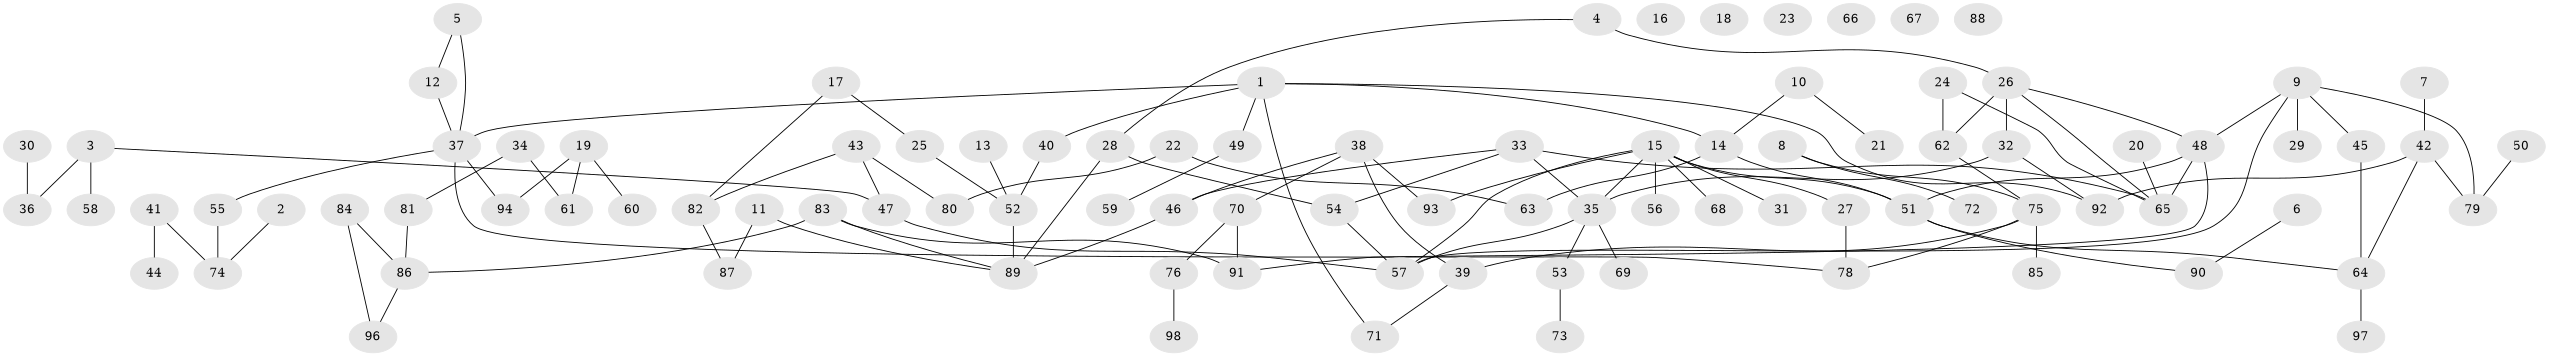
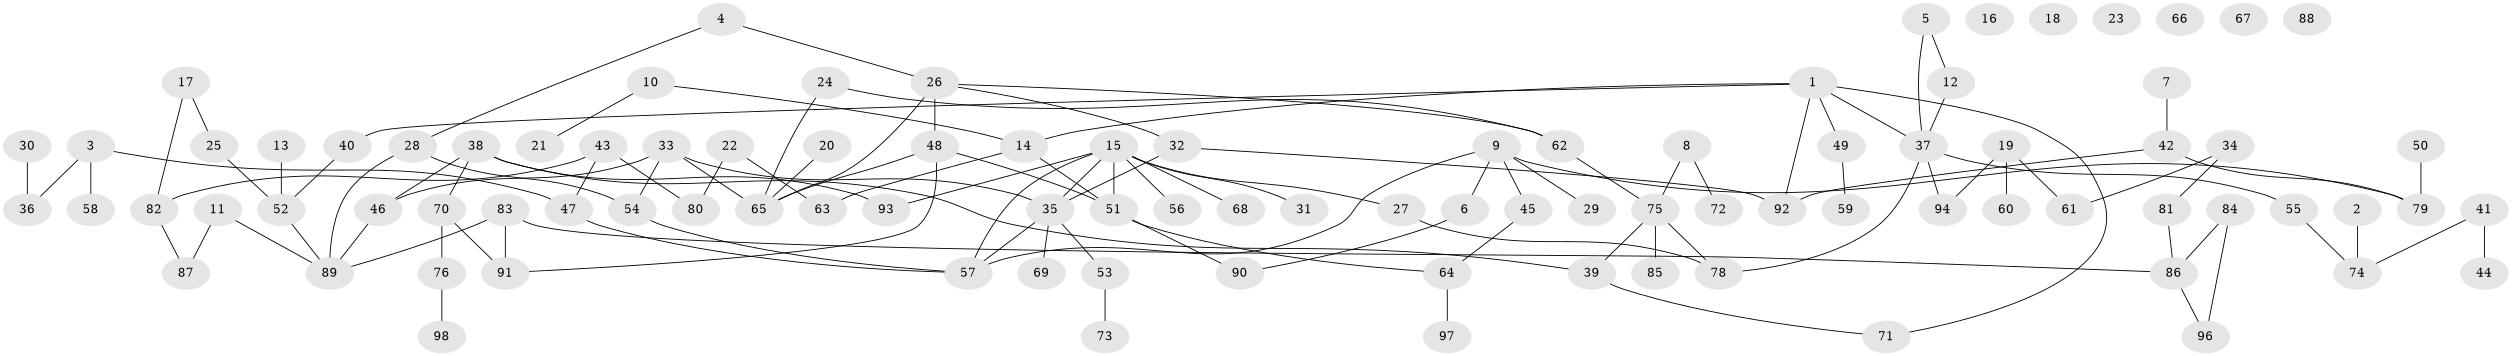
(2249, 115) -> (1481, 178)
(2393, 210) -> none
